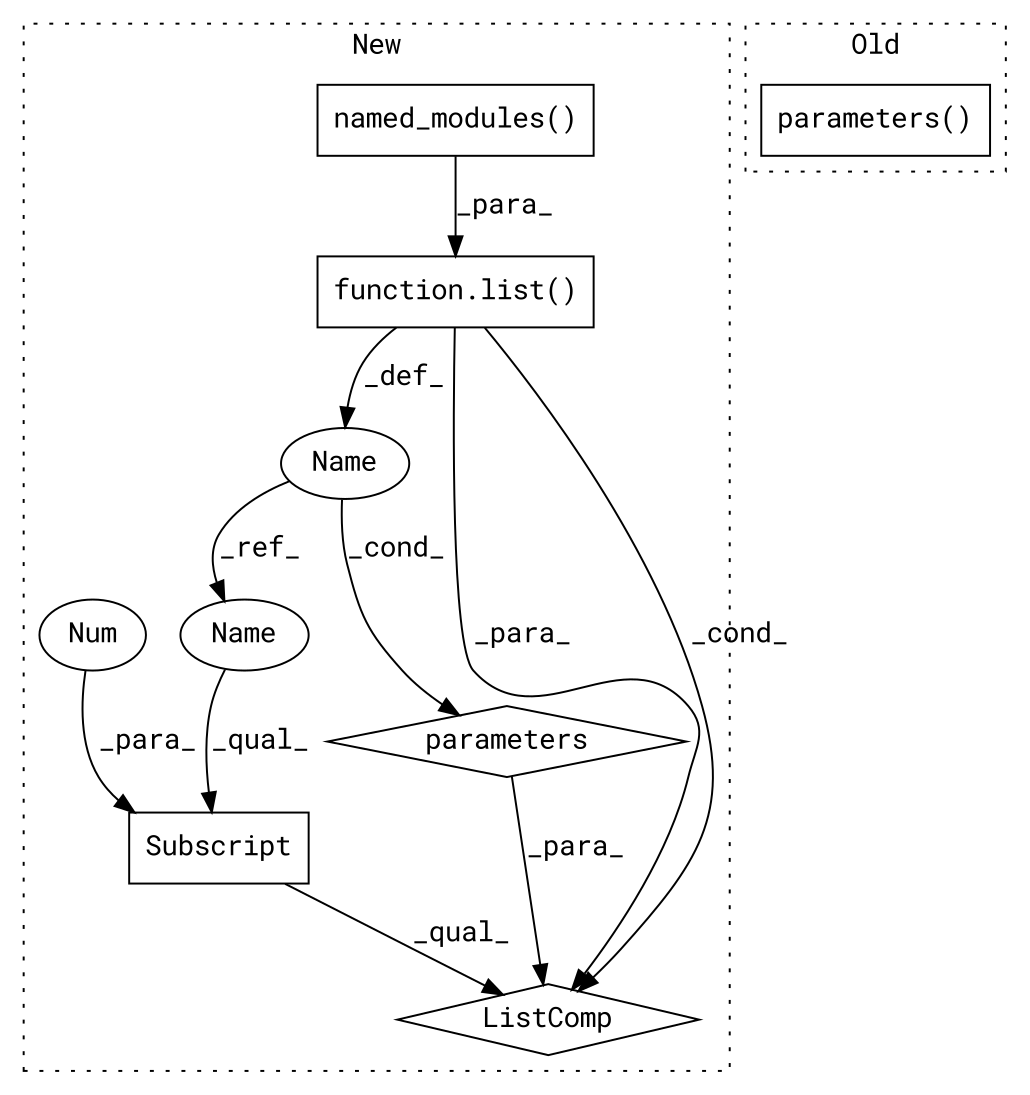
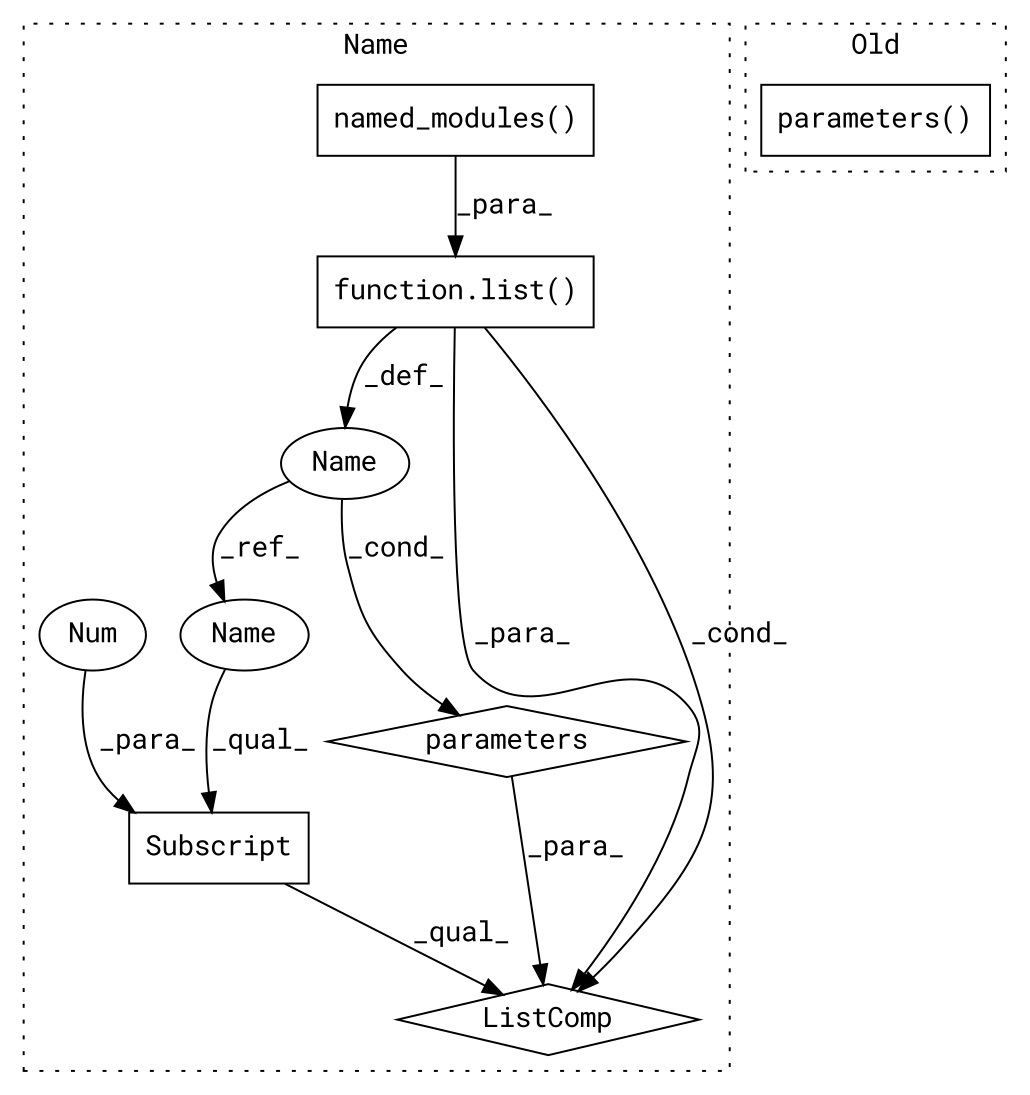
(377, 46) -> (377, 46)
